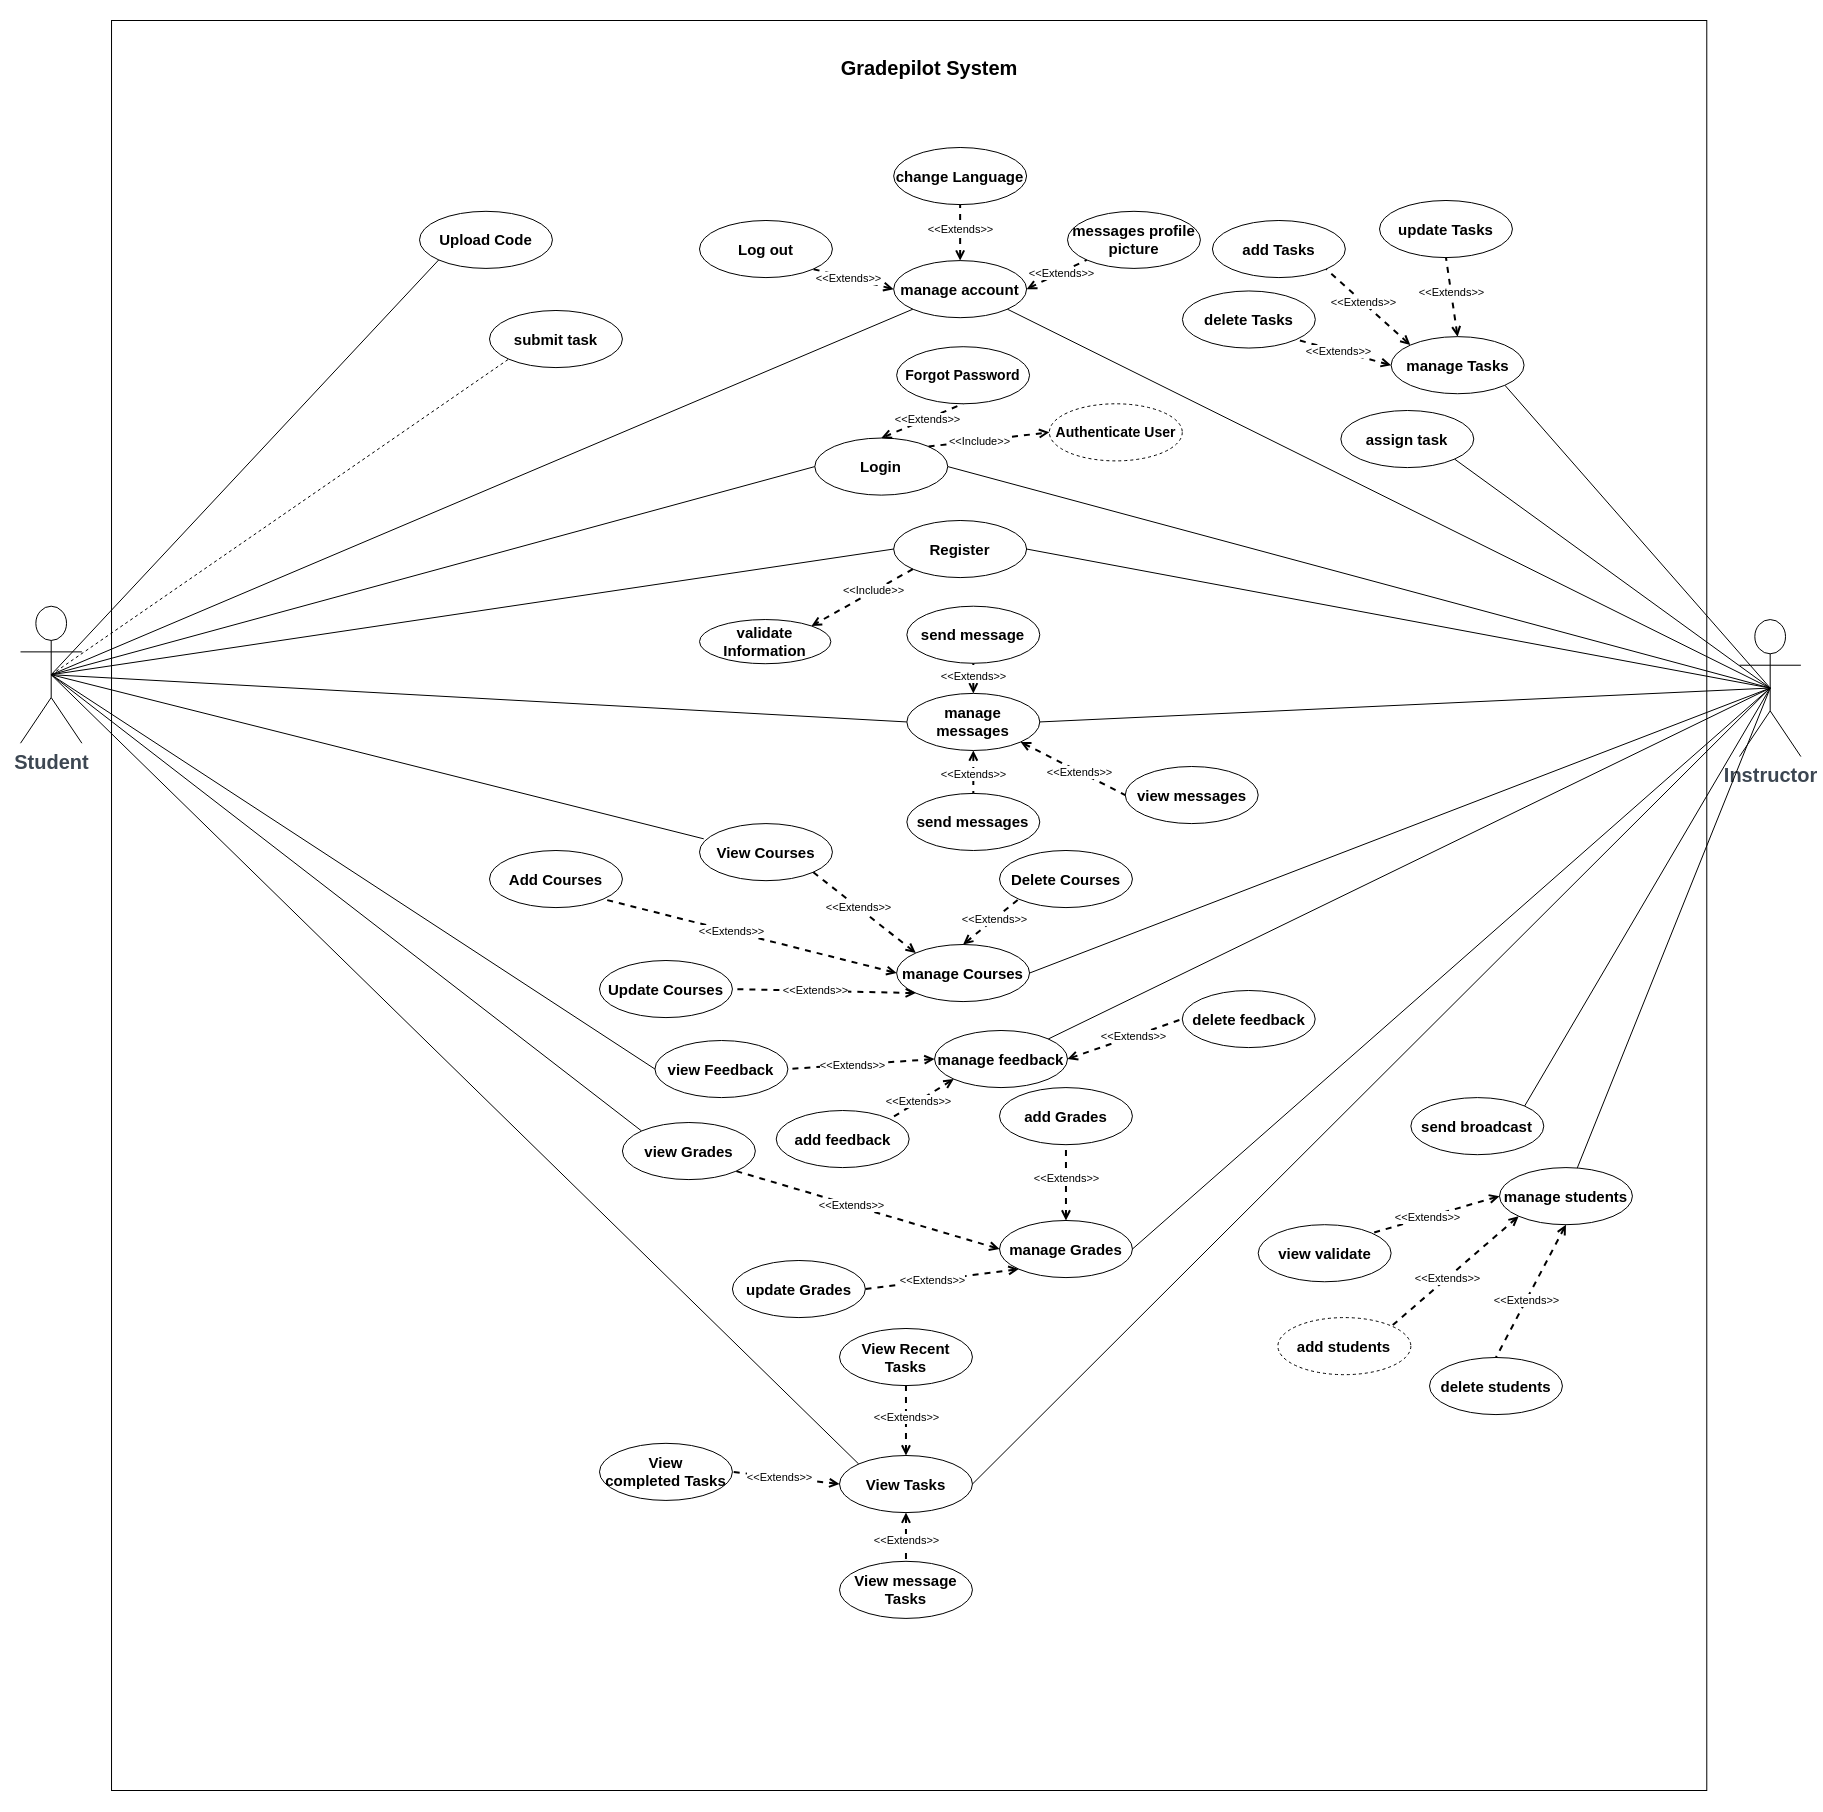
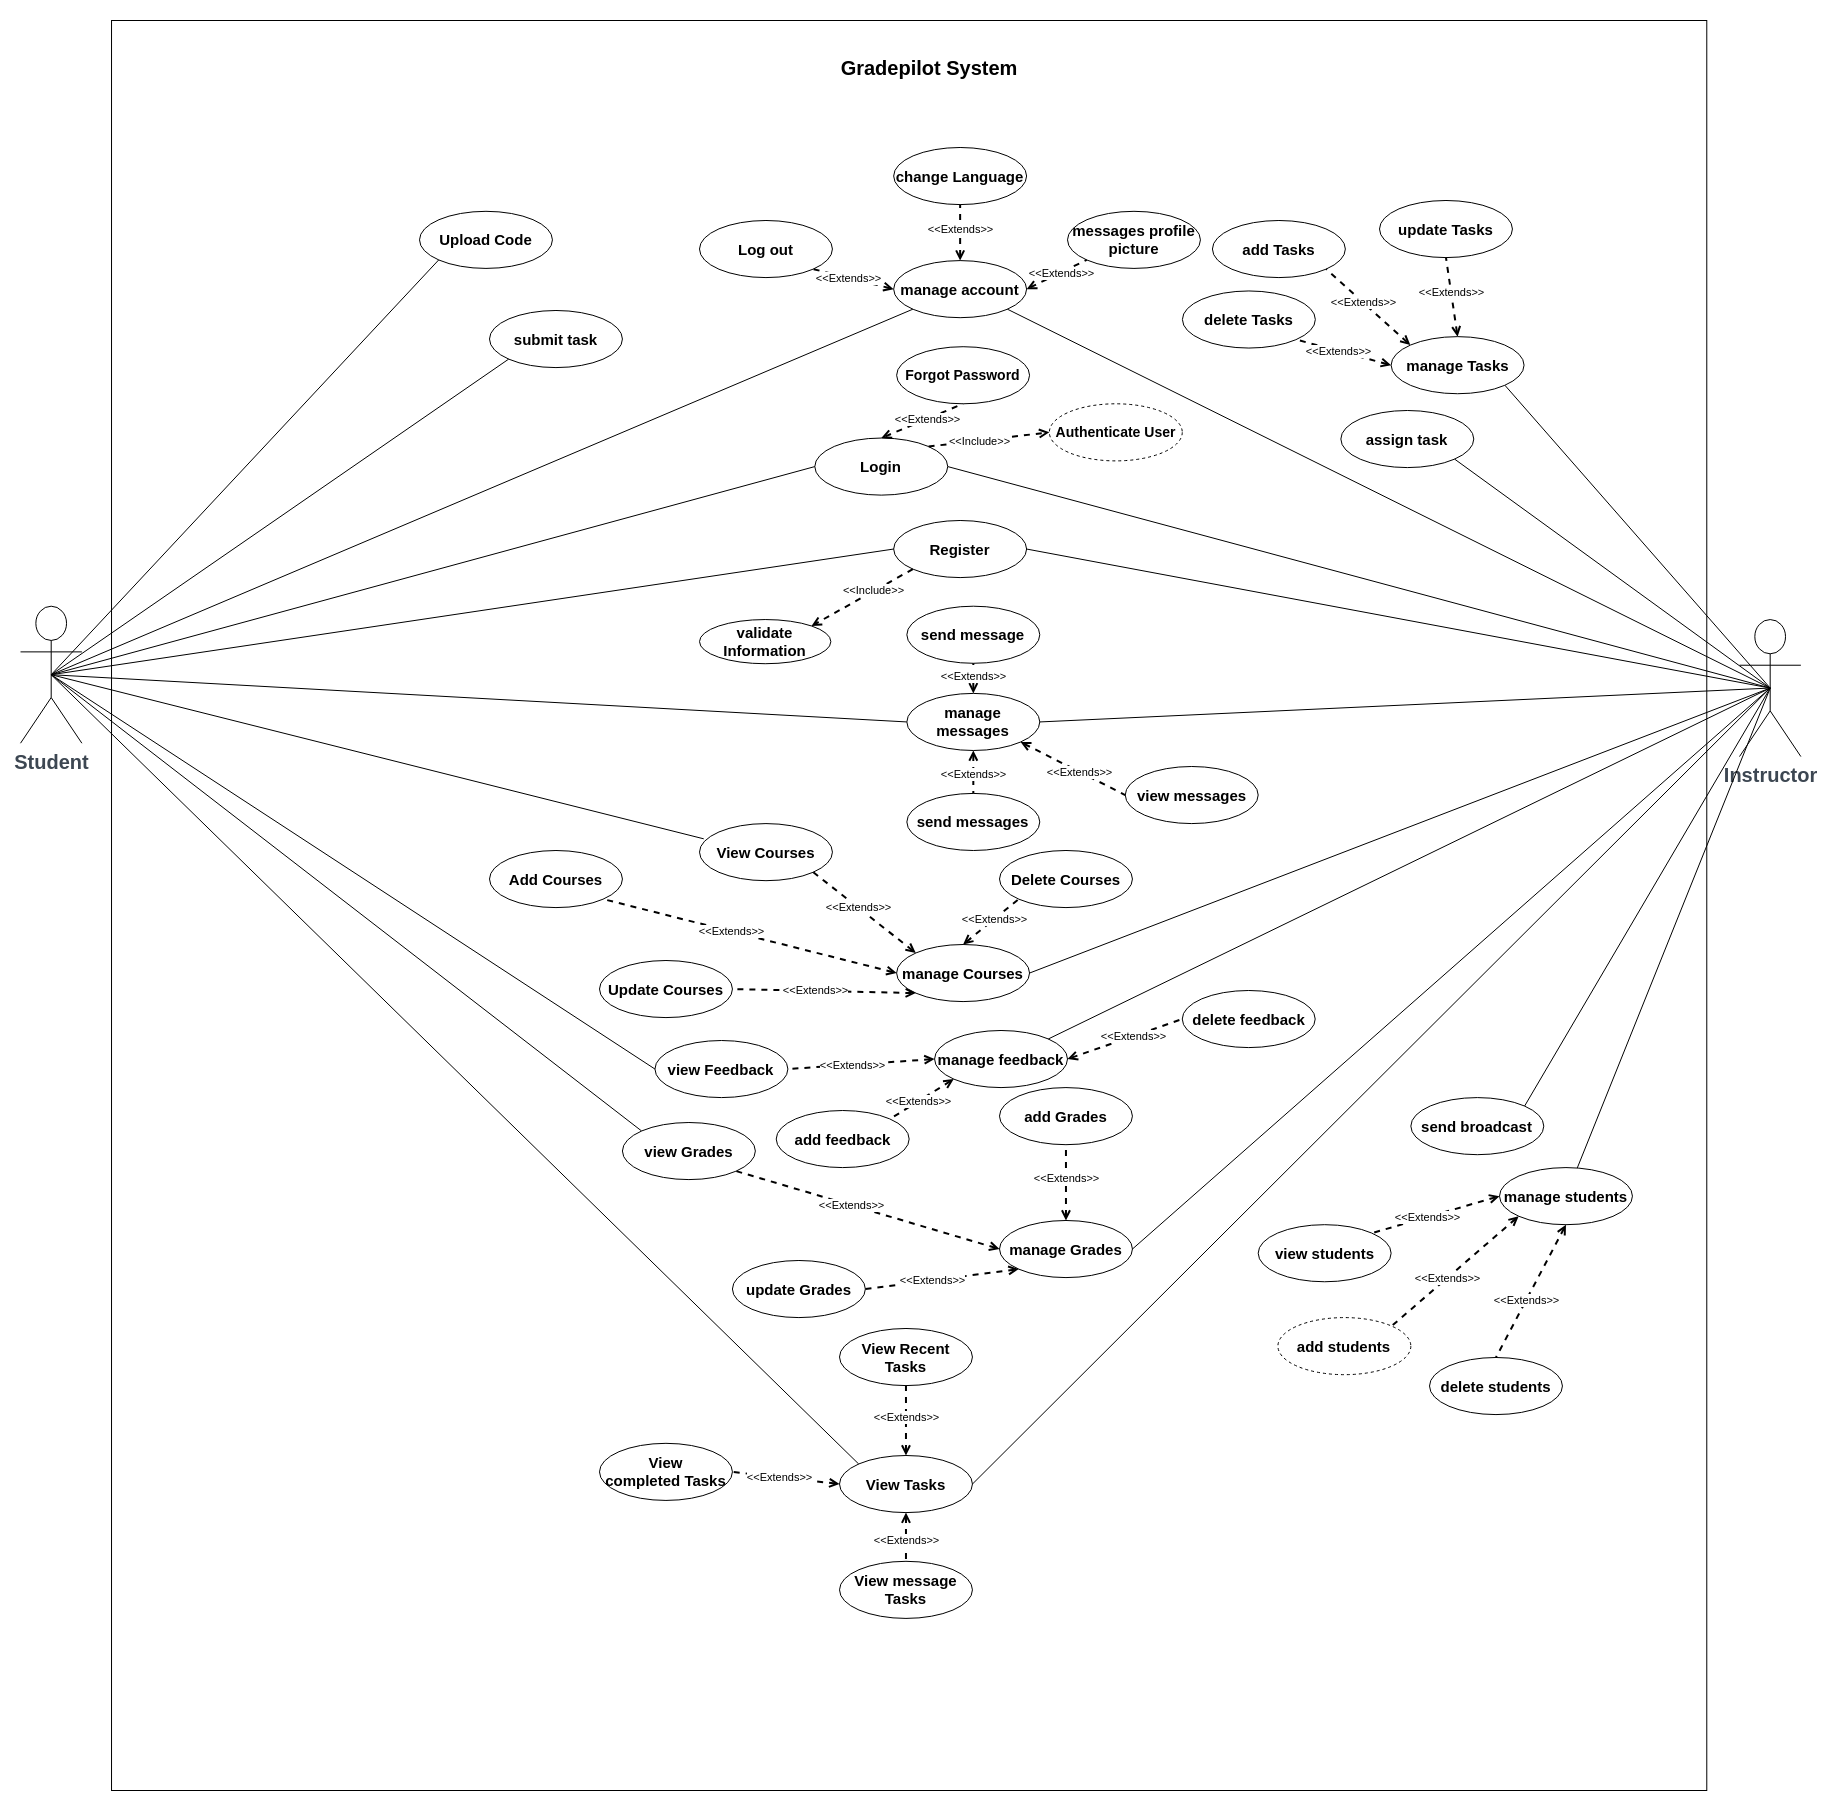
(294, 508) -> (294, 508)
(1325, 1254) -> (1325, 1254)
